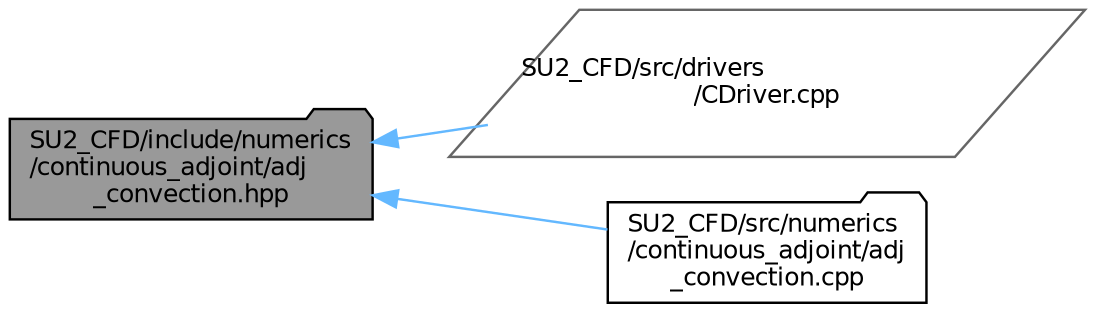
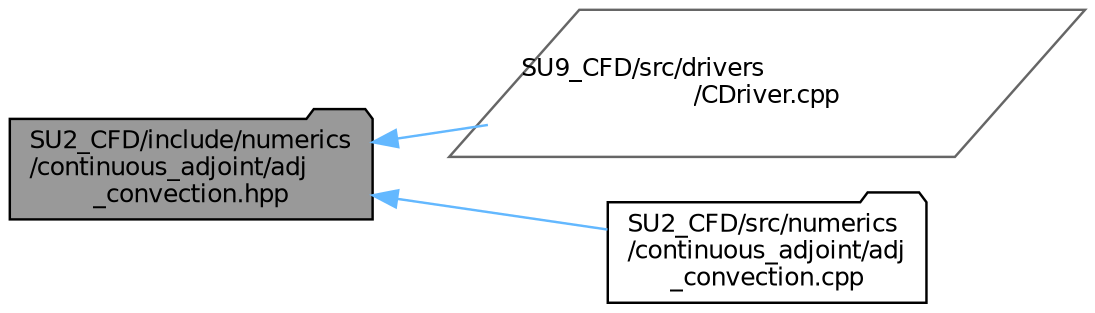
(767, 83) -> (767, 83)
